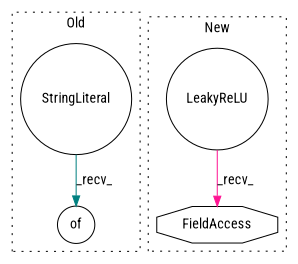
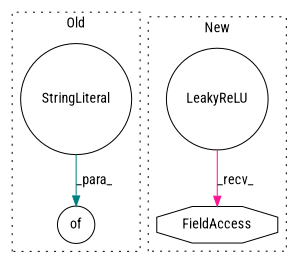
(95, 180) -> (95, 180)
